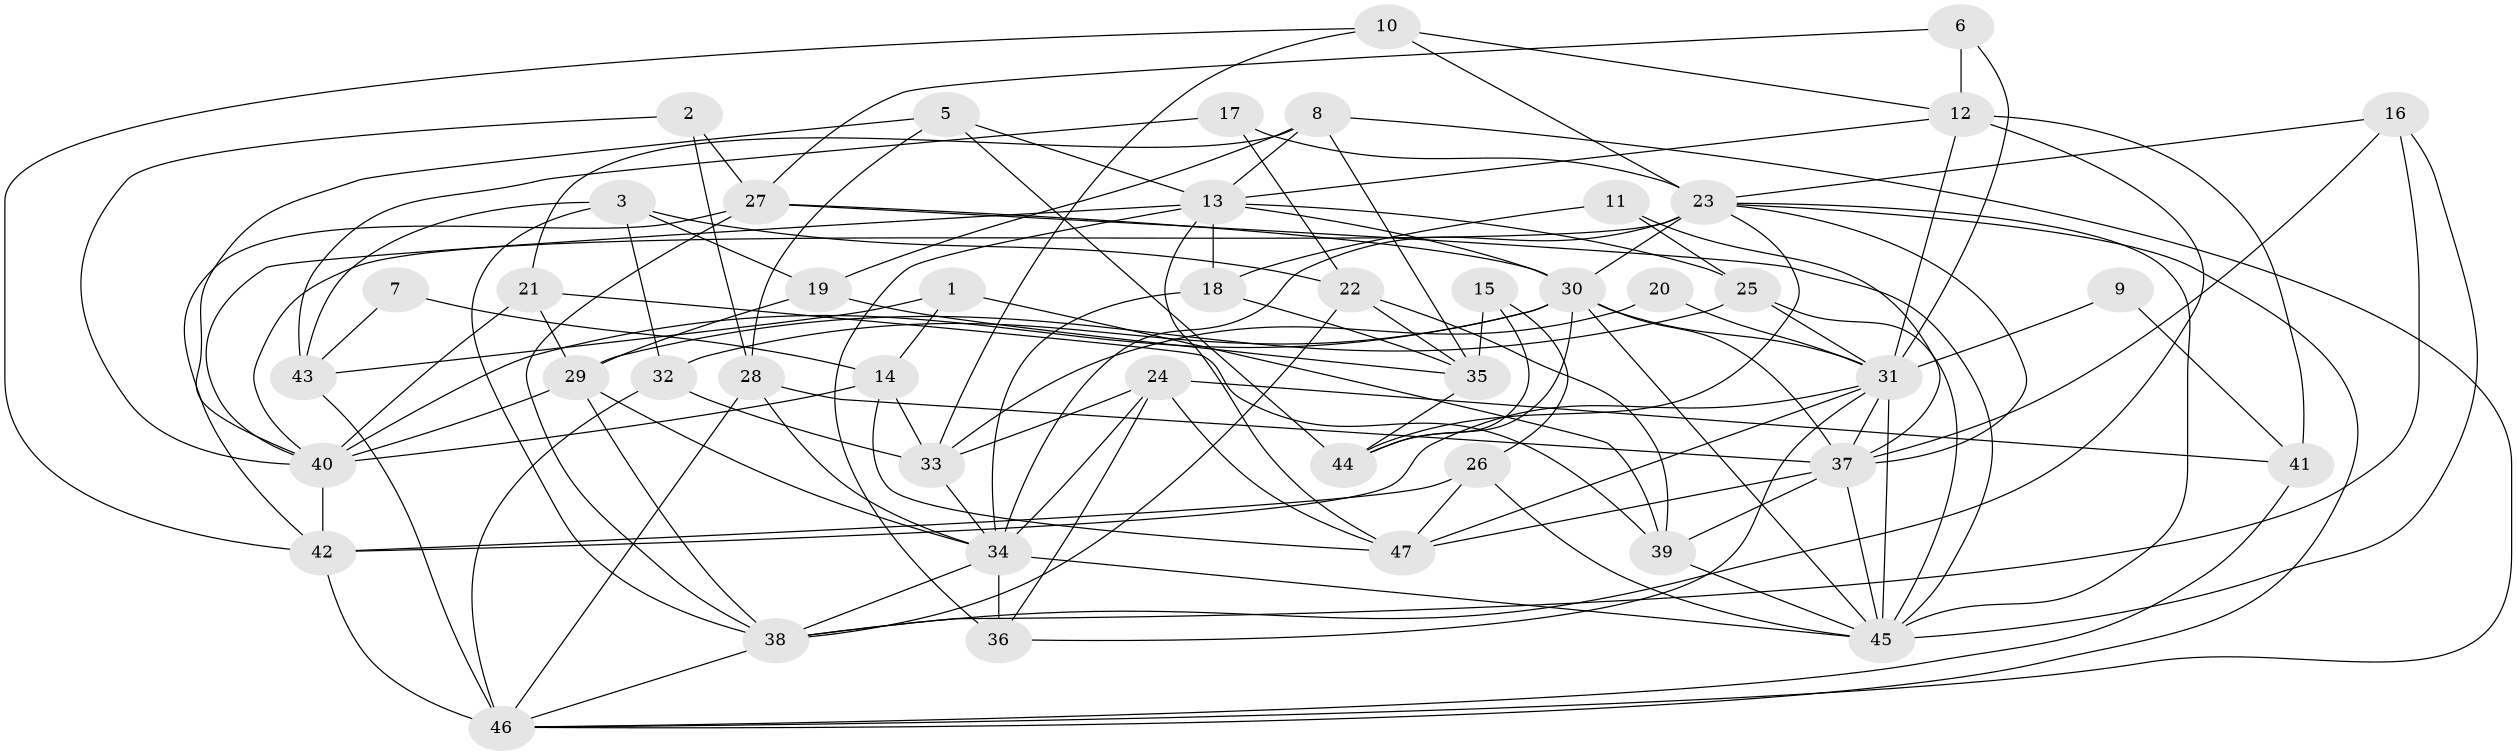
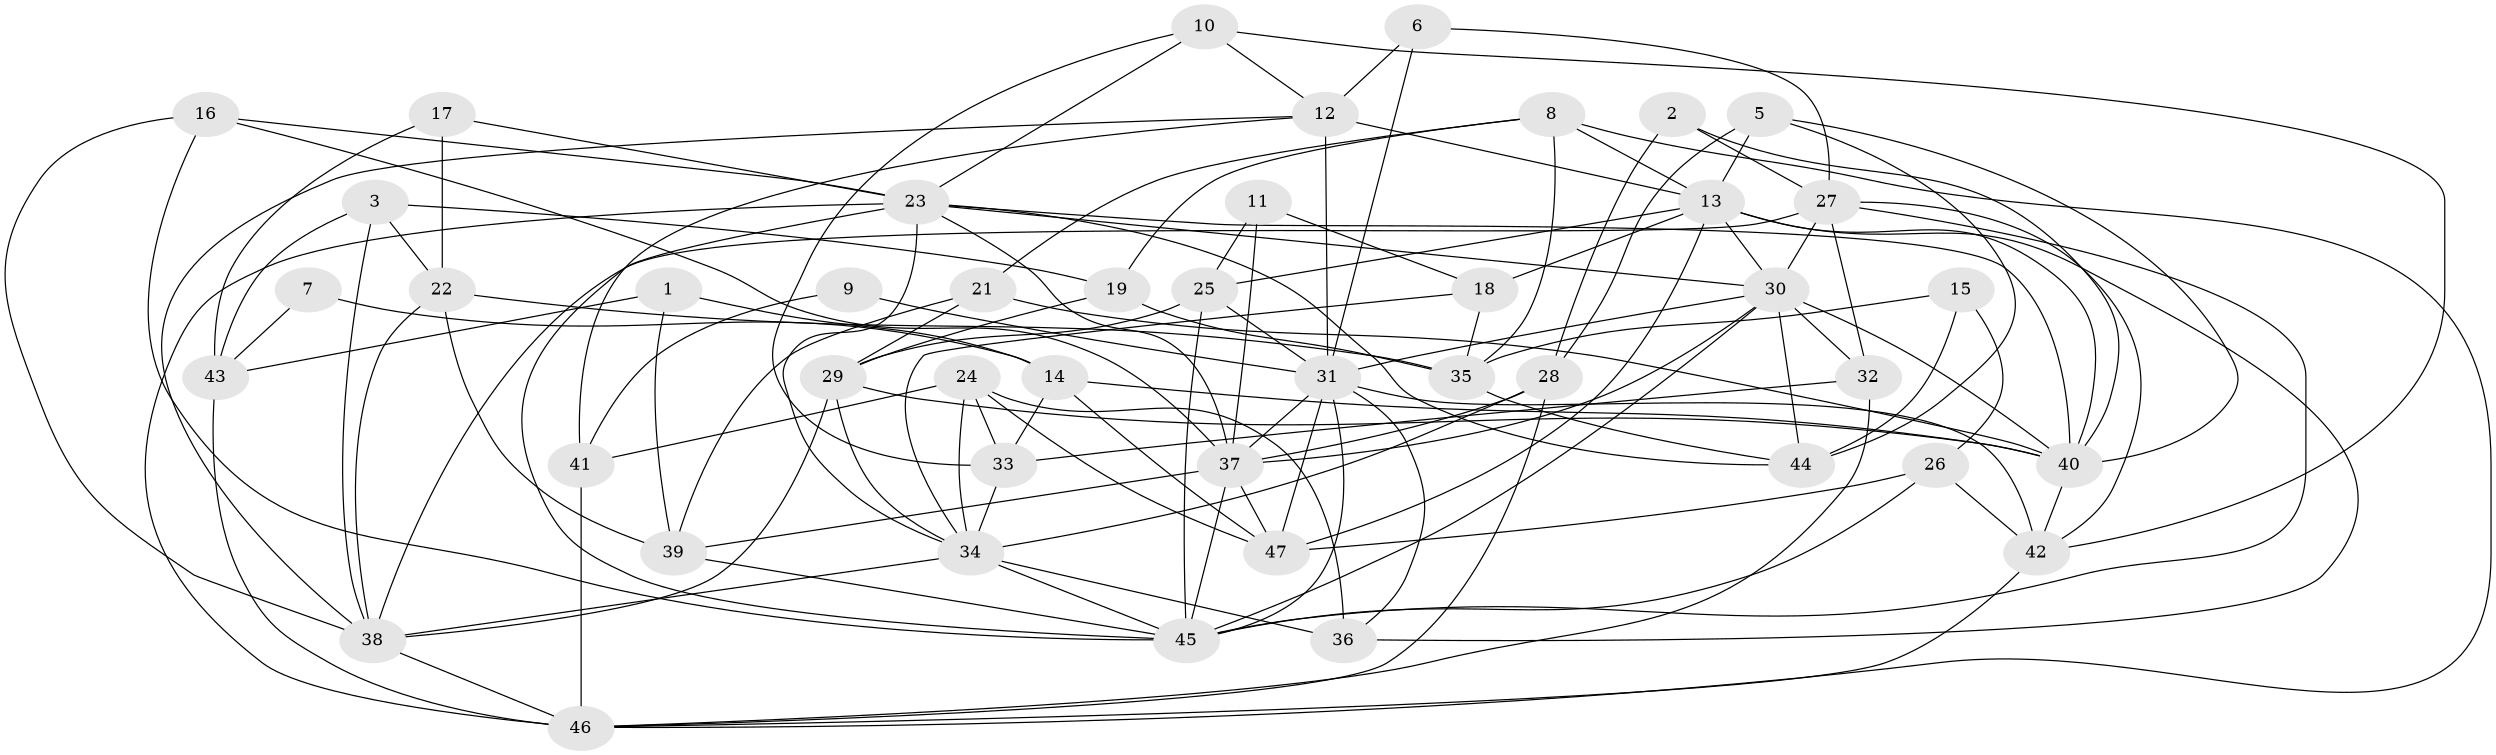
(643, 290) -> (1848, 290)
(1660, 290) -> none
